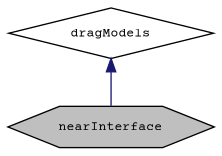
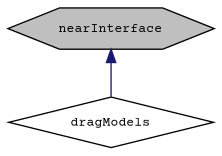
(111, 89) -> (111, 80)
